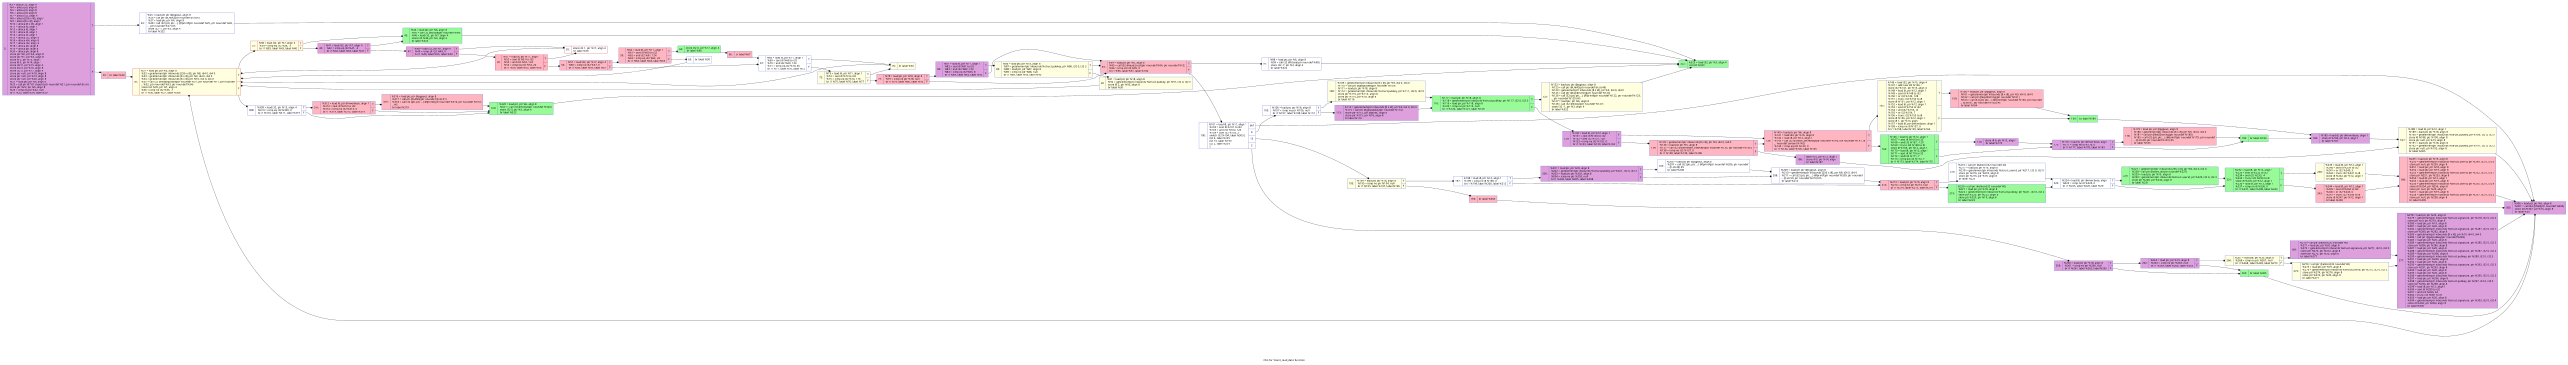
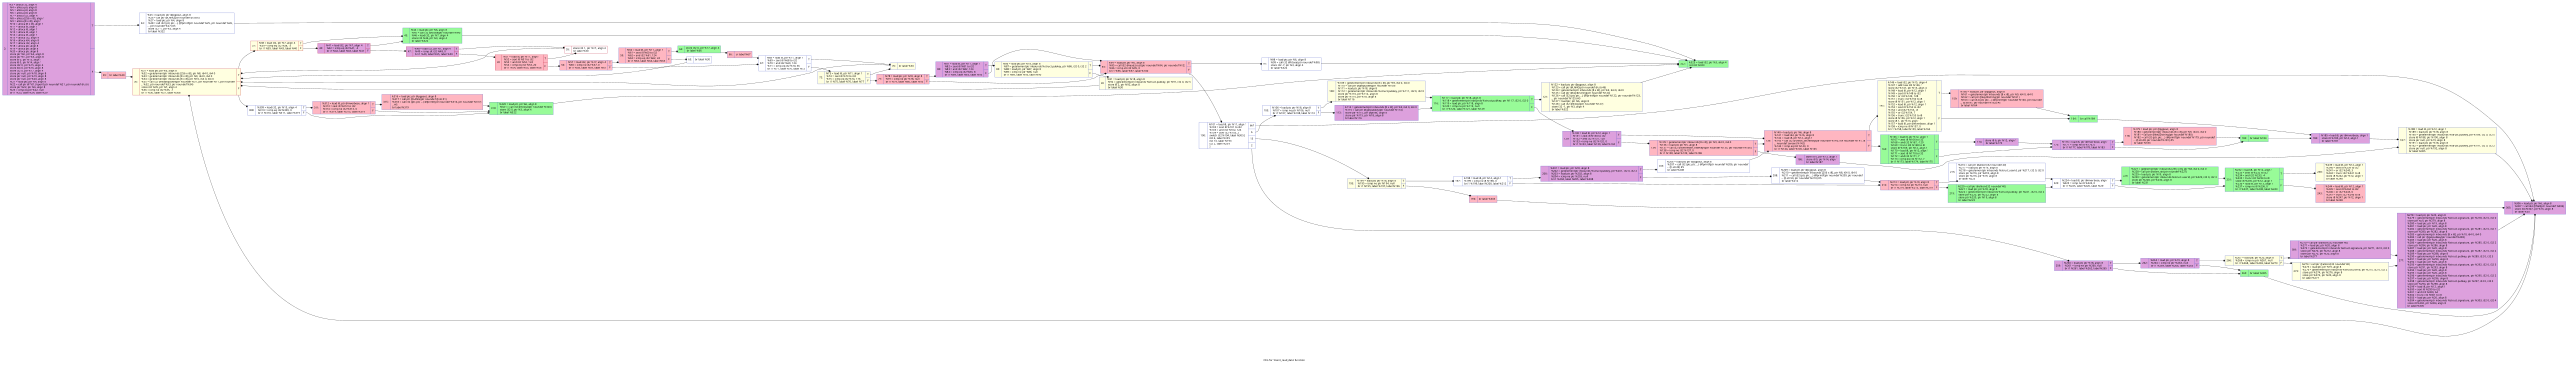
(2088, 119) -> (2088, 119)
(1760, 171) -> (1759, 157)
(2448, 180) -> none
